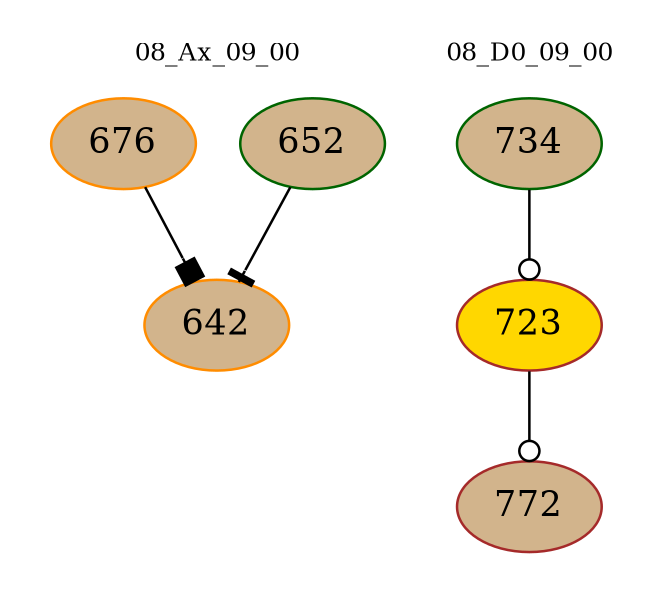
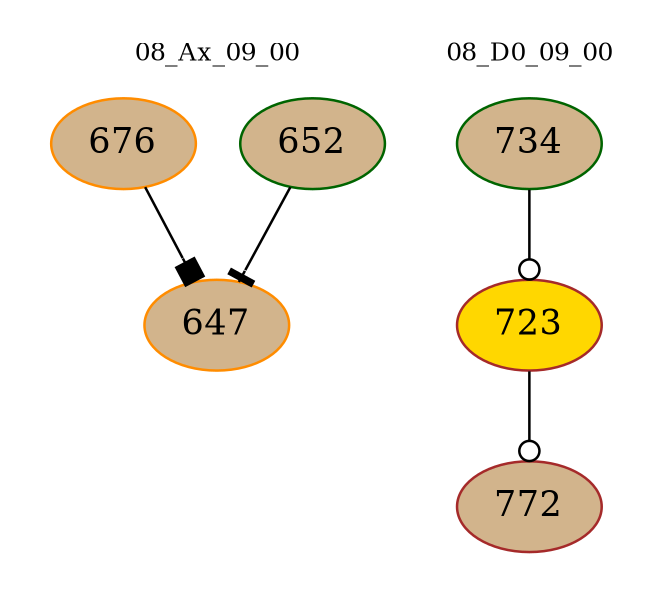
(217, 325) -> (217, 325)
